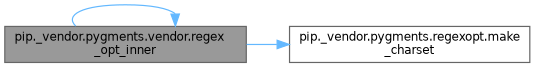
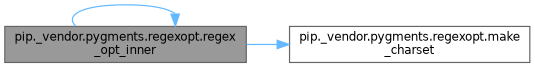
(126, 44) -> (126, 44)
